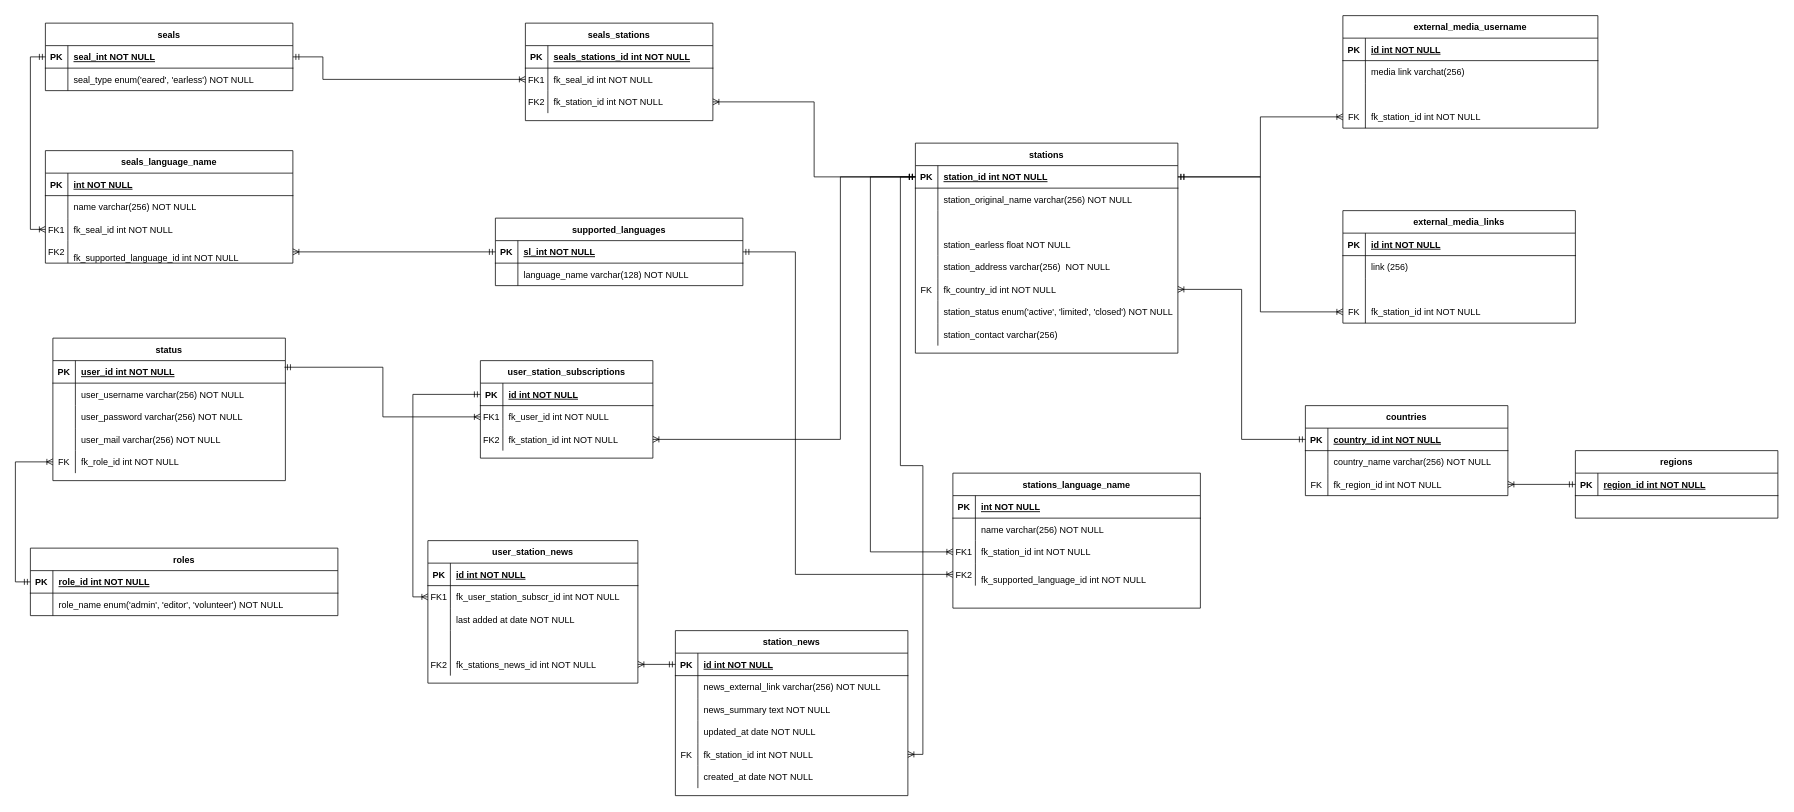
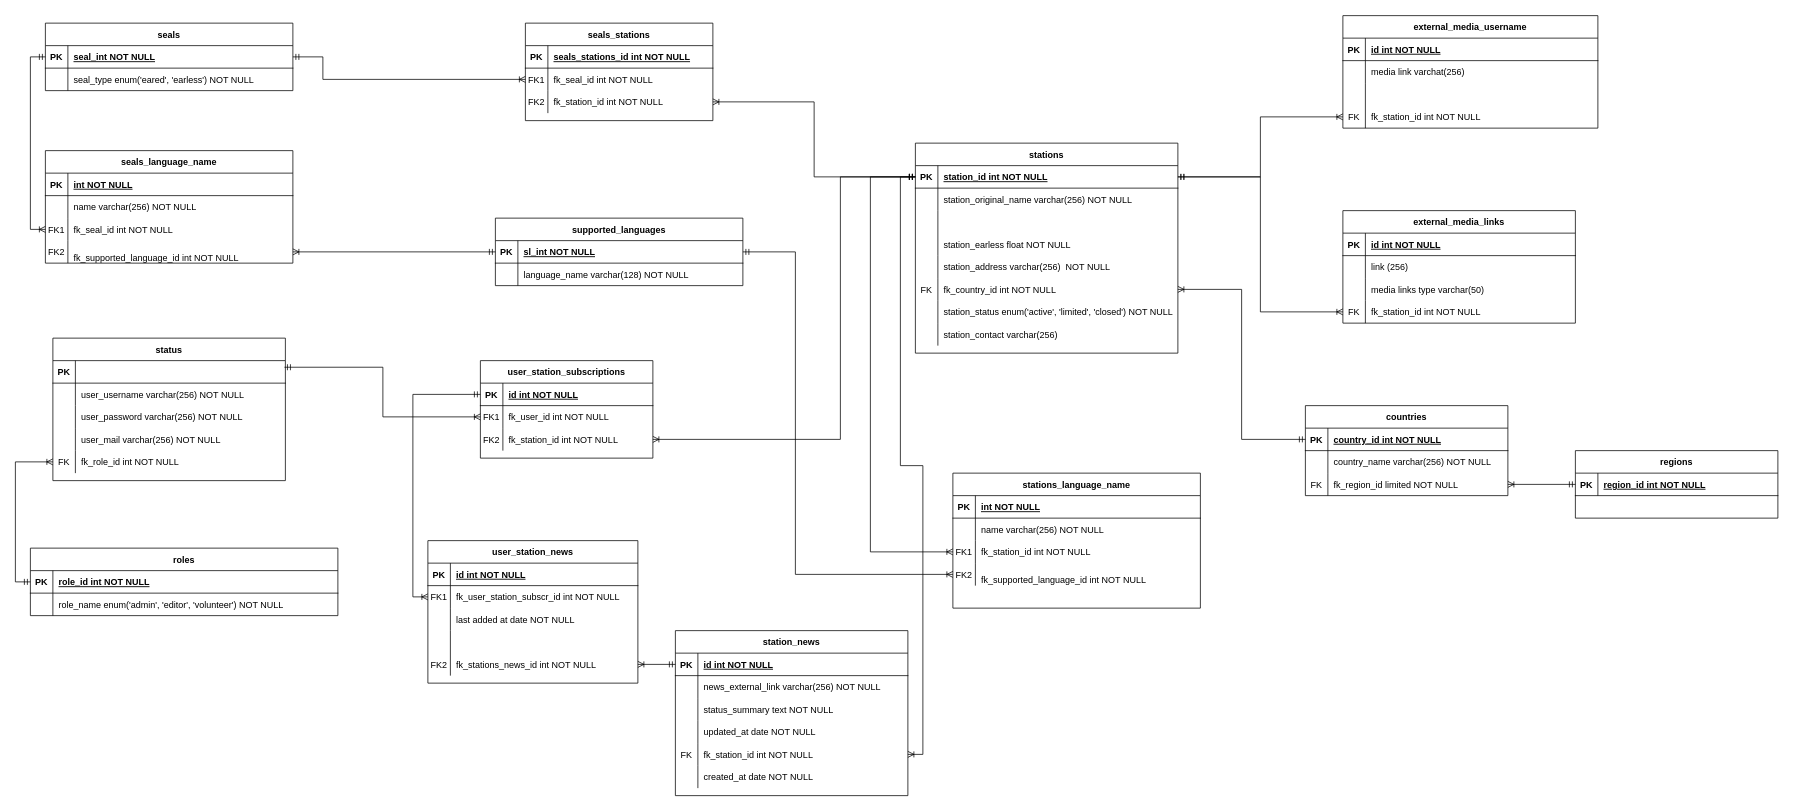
none -> (1470, 289)
(180, 372) -> none
(1389, 485) -> (1397, 485)
(766, 710) -> (771, 710)
